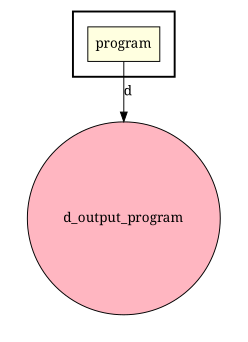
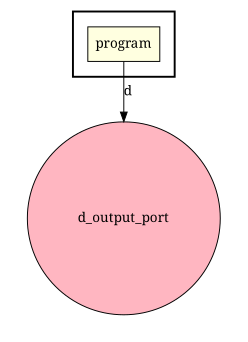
(124, 218) -> (124, 218)
